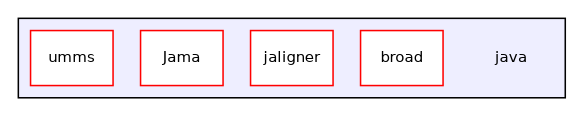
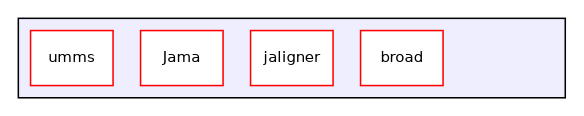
(512, 58) -> none
